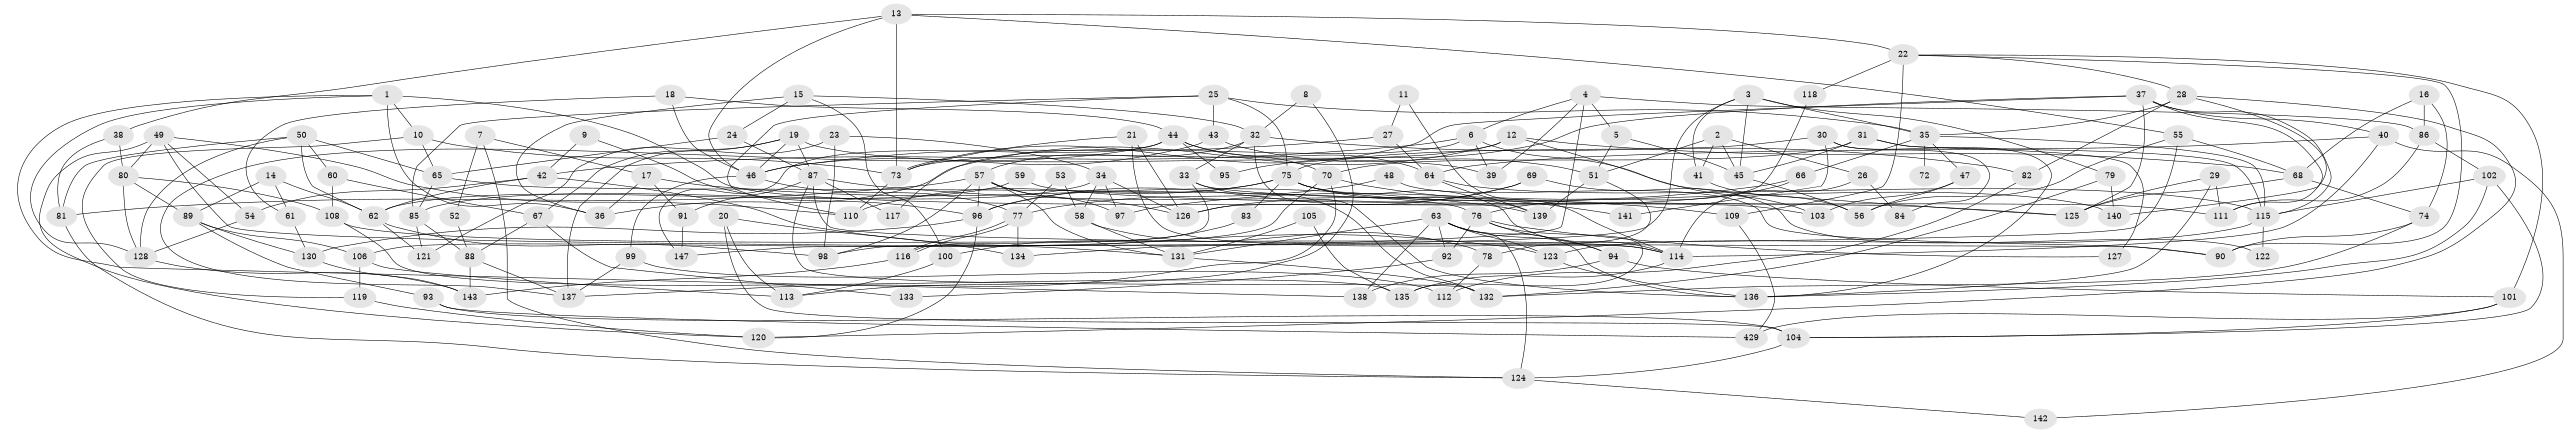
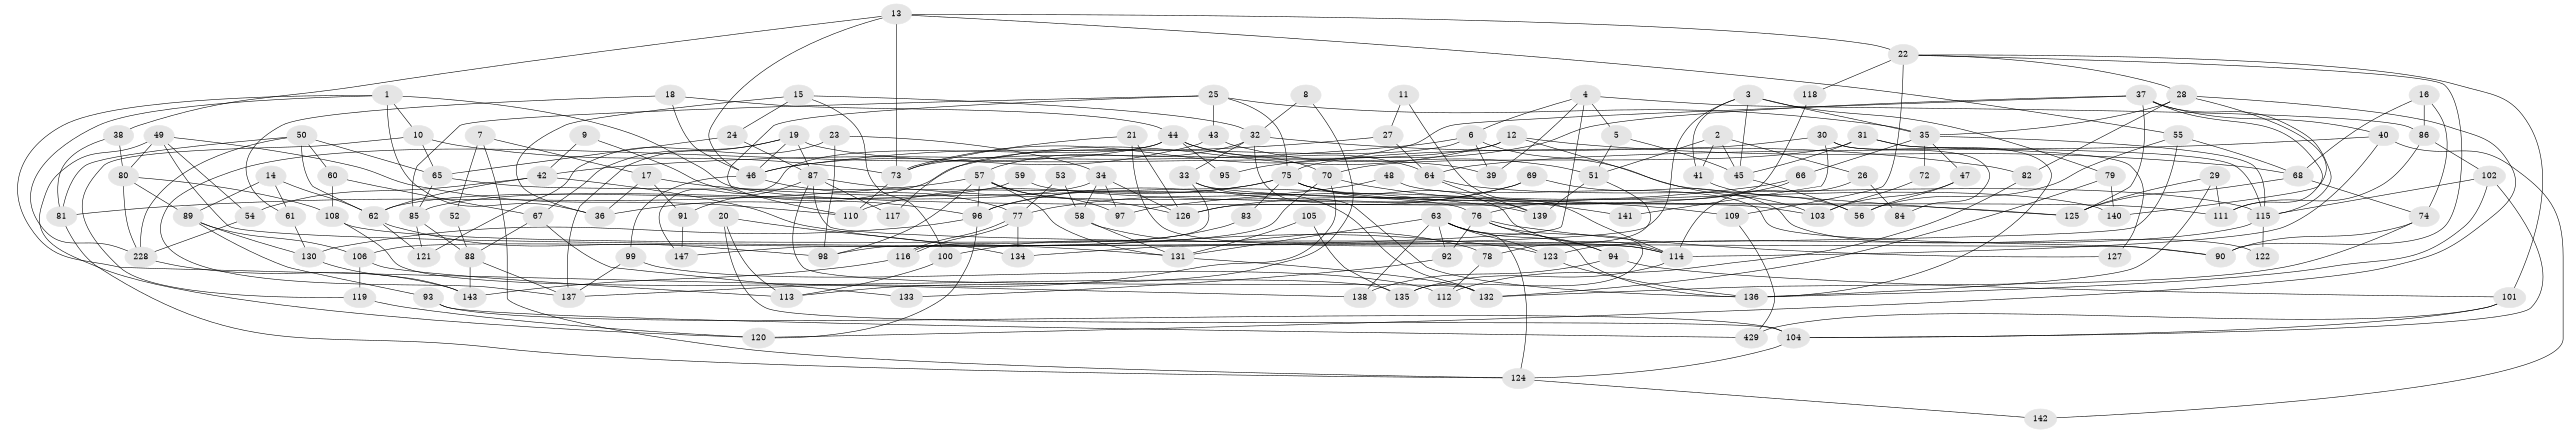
none -> (1871, 196)
(141, 257) -> (141, 257)
